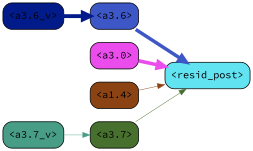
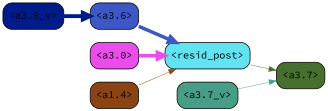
(158, 107) -> (260, 67)
